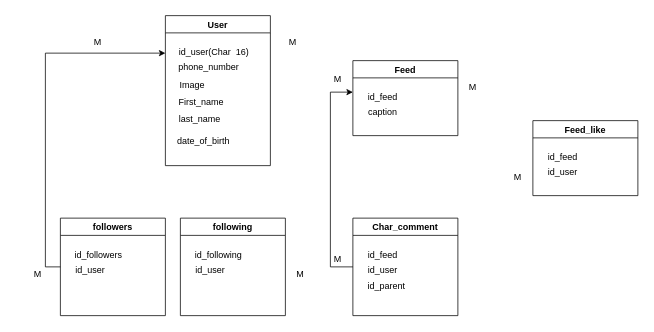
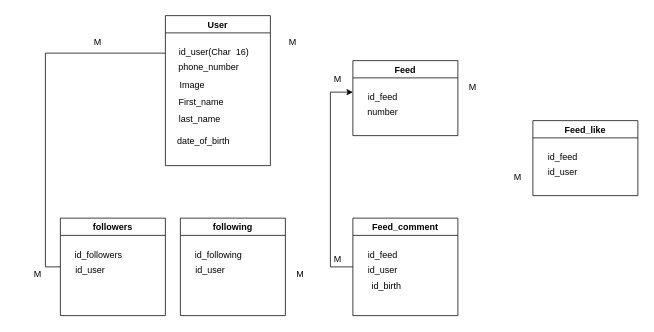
(159, 53) -> (160, 53)
(383, 112) -> (383, 112)
(405, 227) -> (405, 227)
(387, 286) -> (387, 286)
